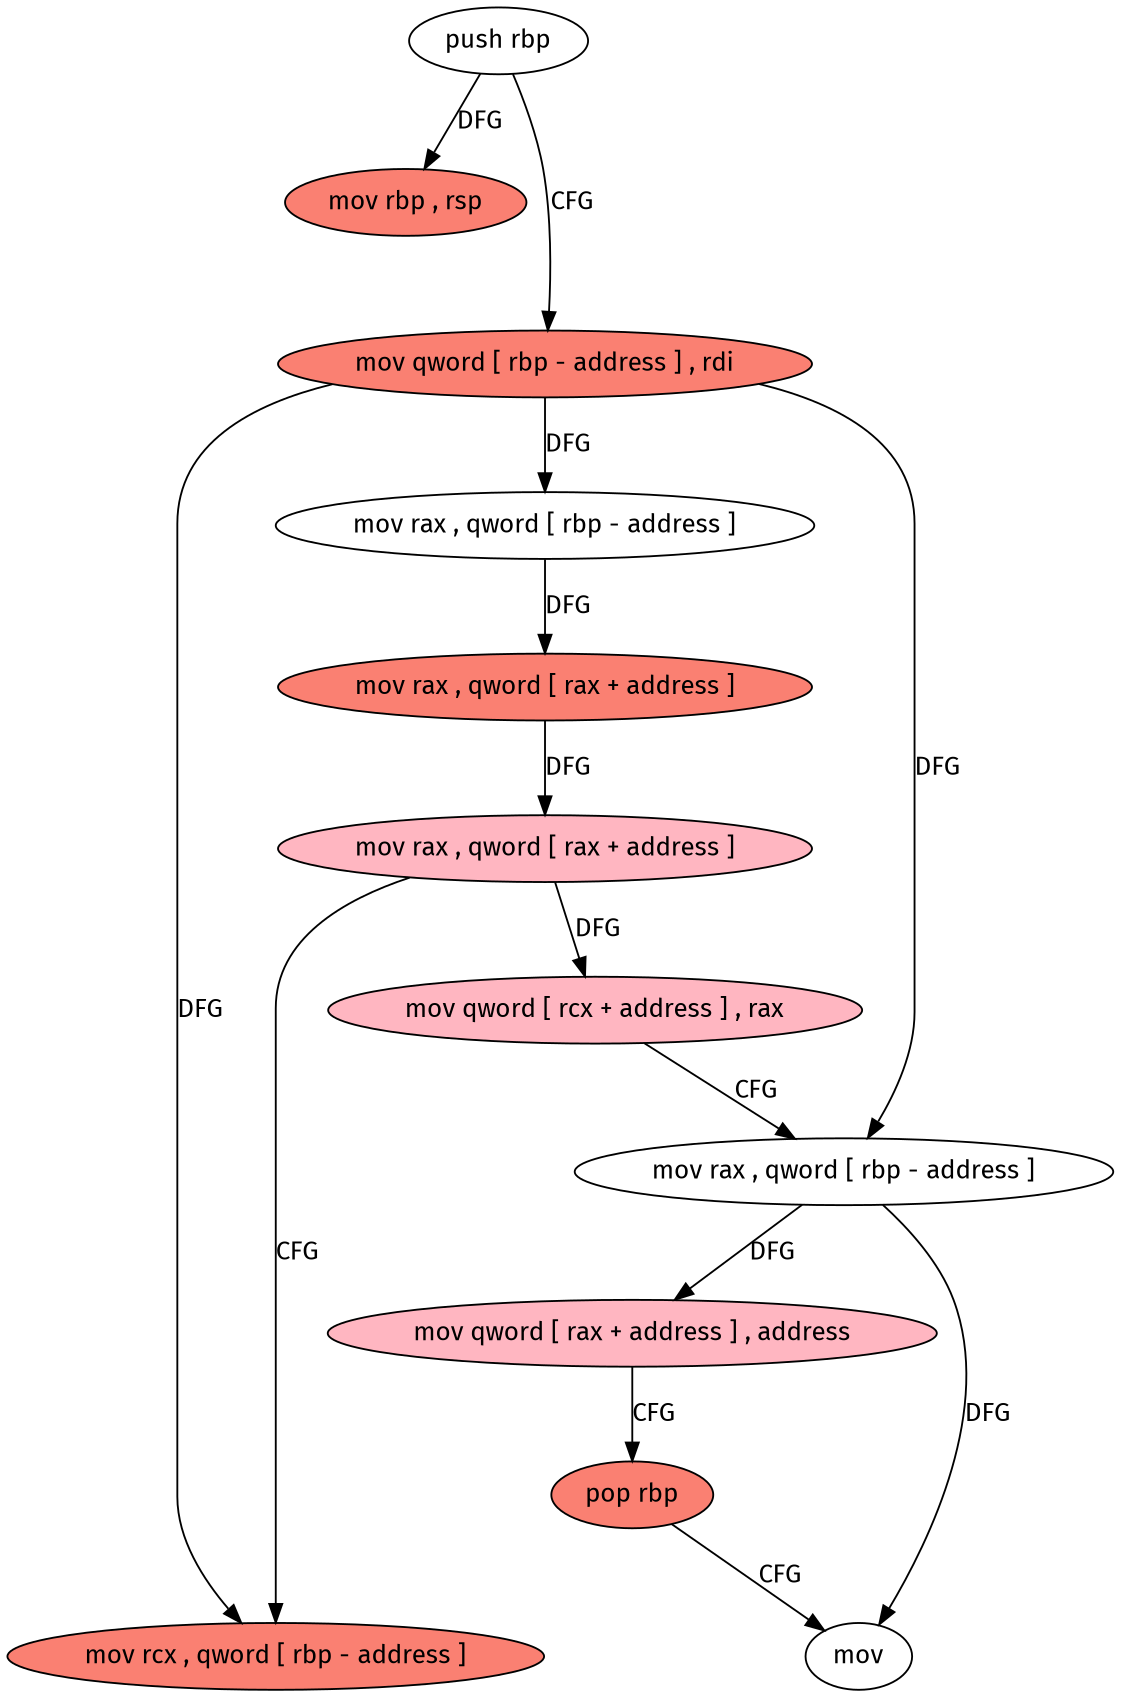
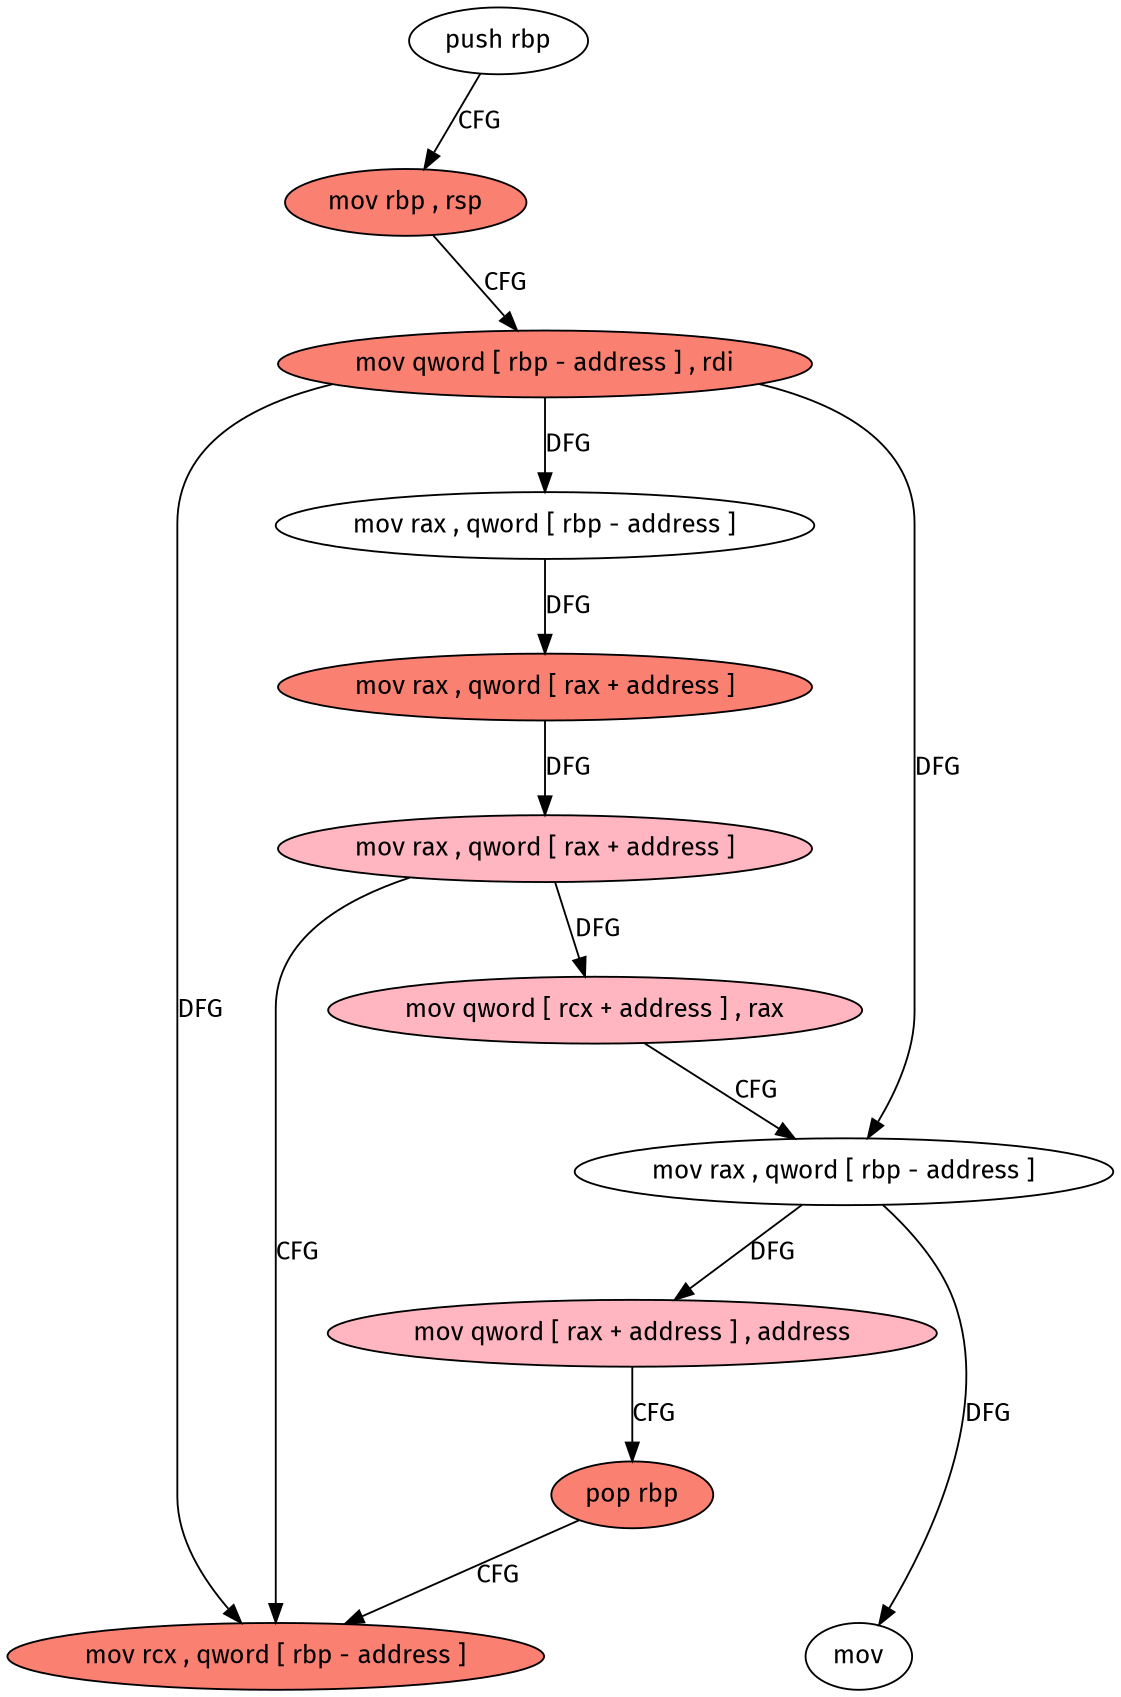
(480, 122) -> (480, 122)
(546, 190) -> (469, 276)
(740, 1572) -> (471, 1568)
